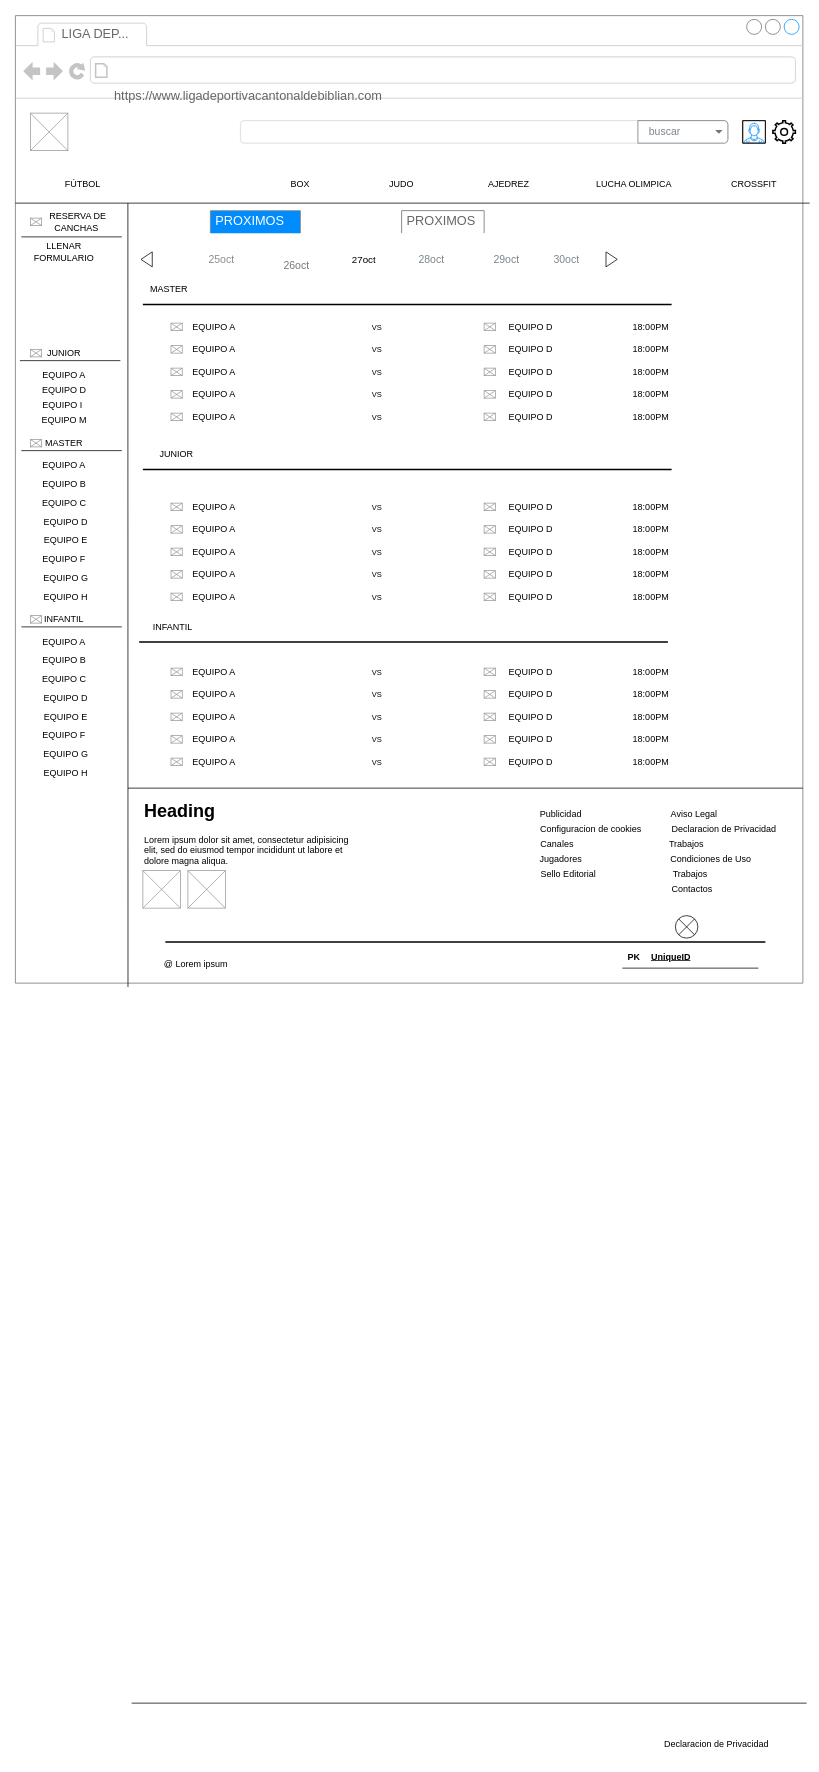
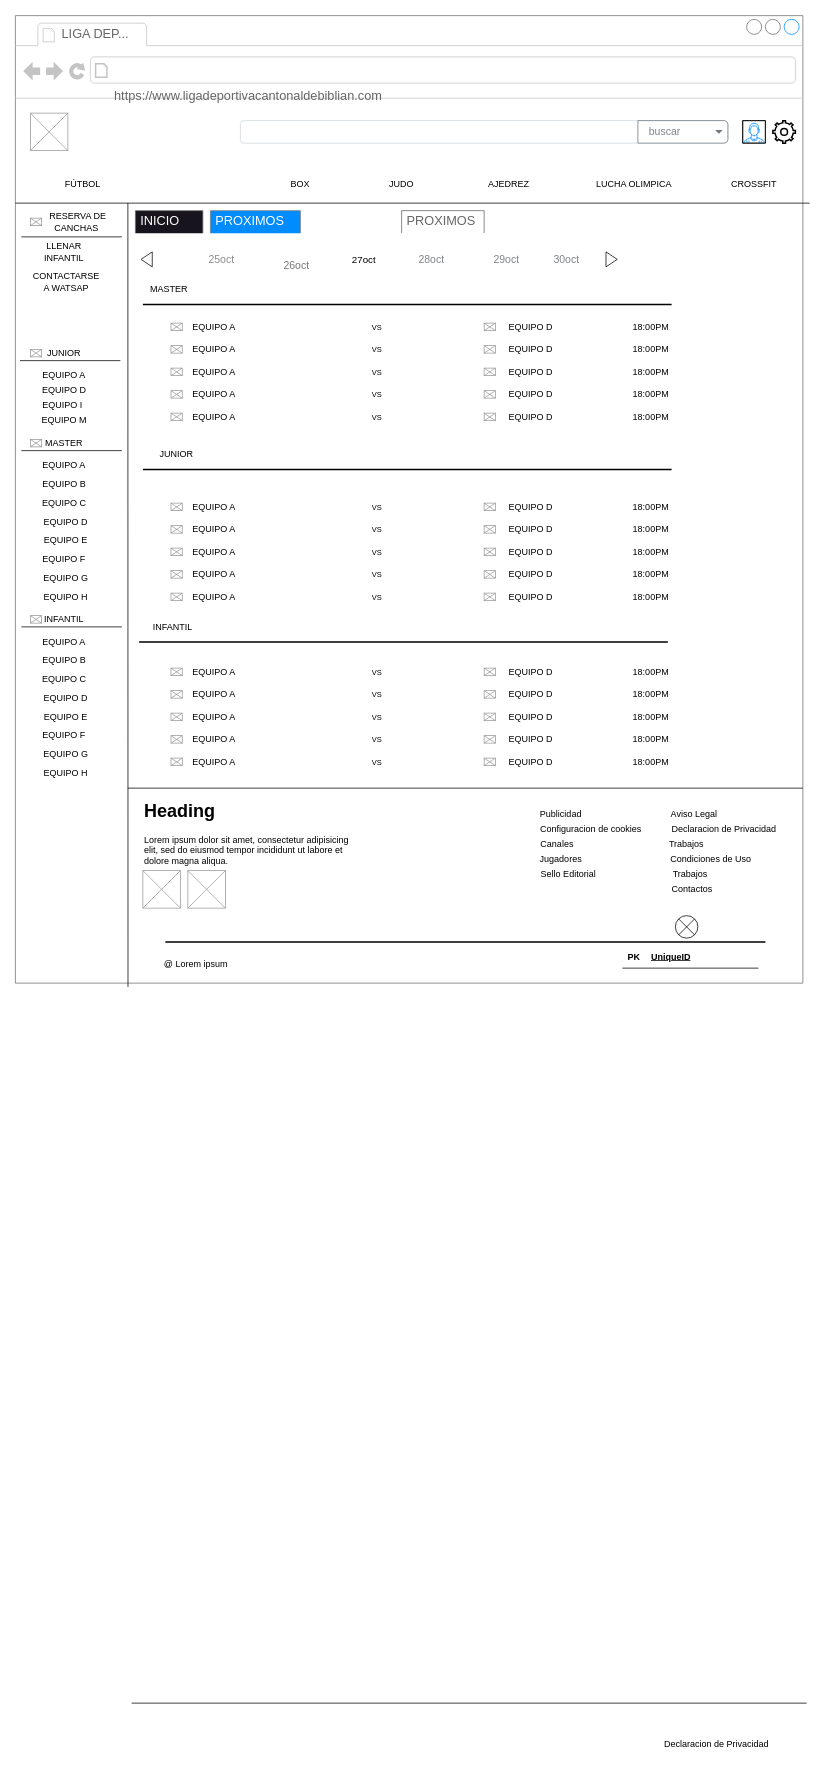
none -> (169, 222)
(64, 252) -> (64, 252)
none -> (66, 282)
